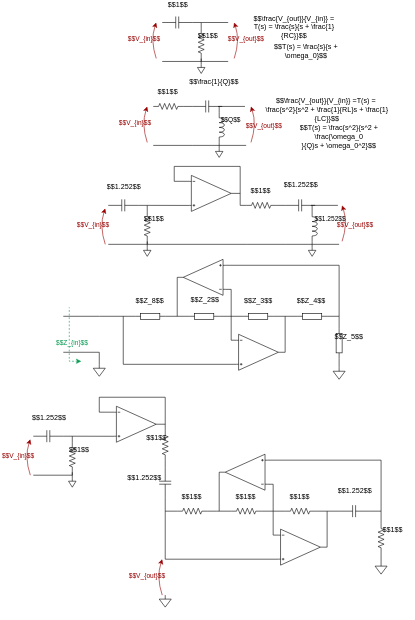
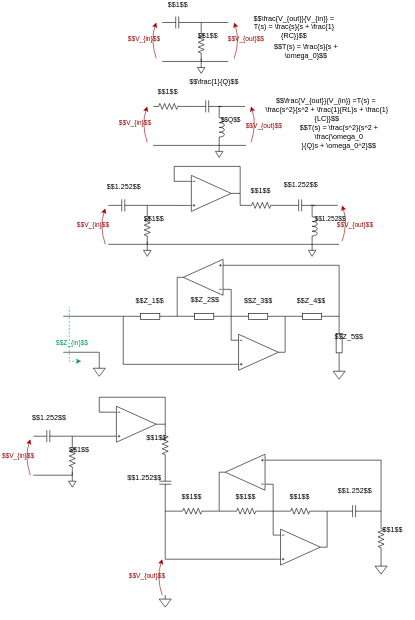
(150, 302) -> (150, 302)
